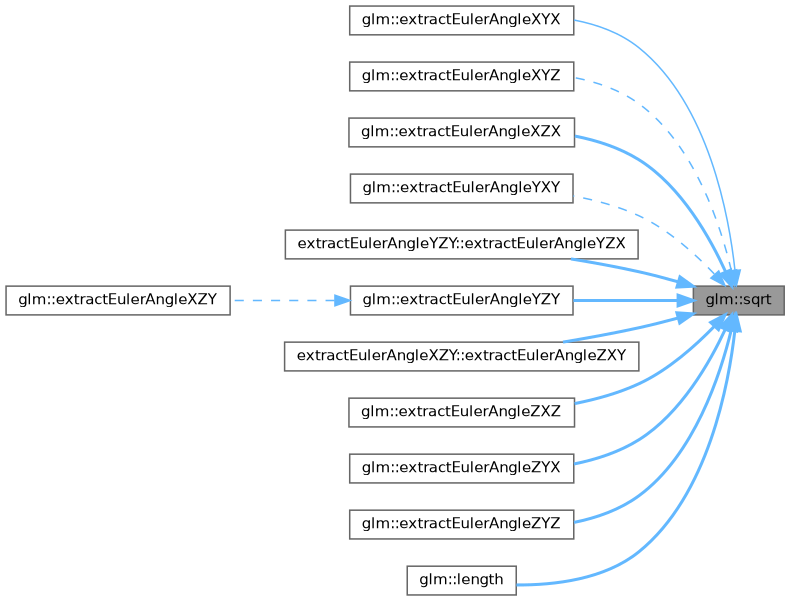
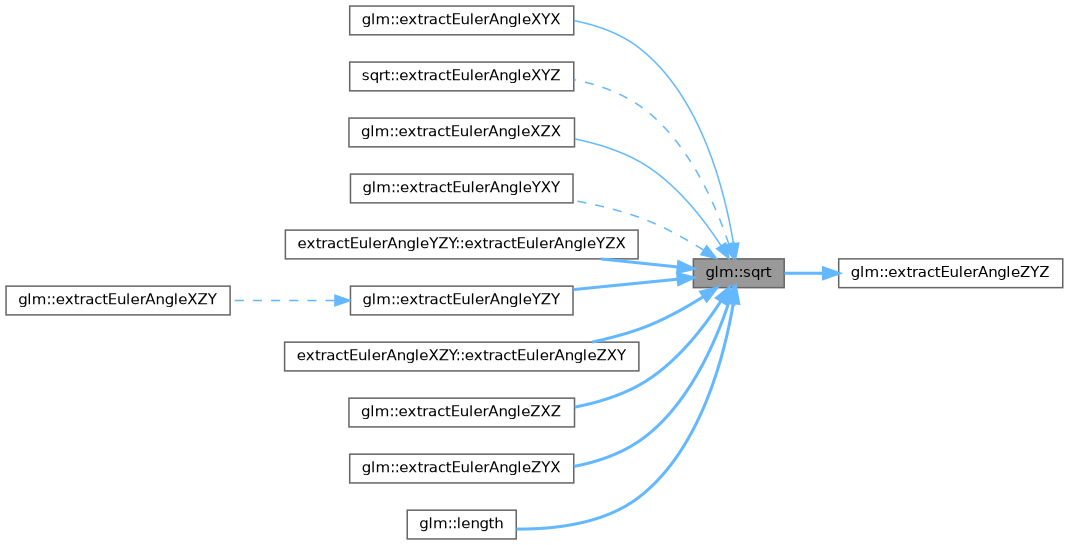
(462, 76) -> (462, 76)
(668, 183) -> (660, 176)
(680, 451) -> (804, 273)
